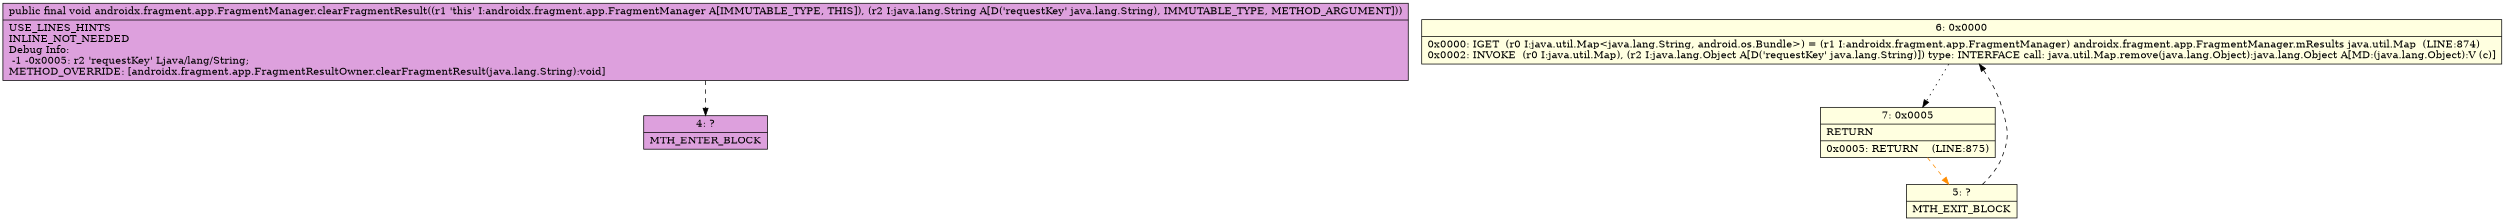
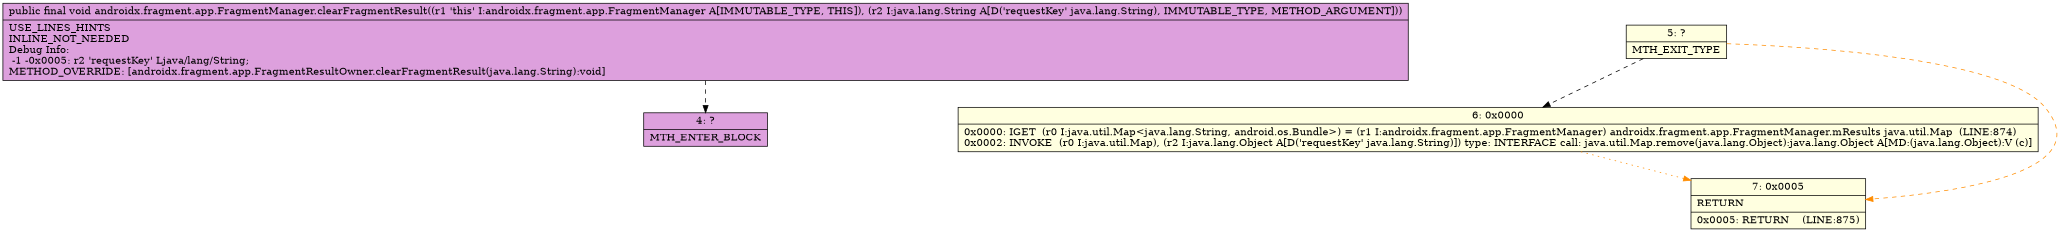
(1938, 82) -> (1632, 165)
(1936, 168) -> (2005, 83)
(1962, 209) -> (1676, 50)
